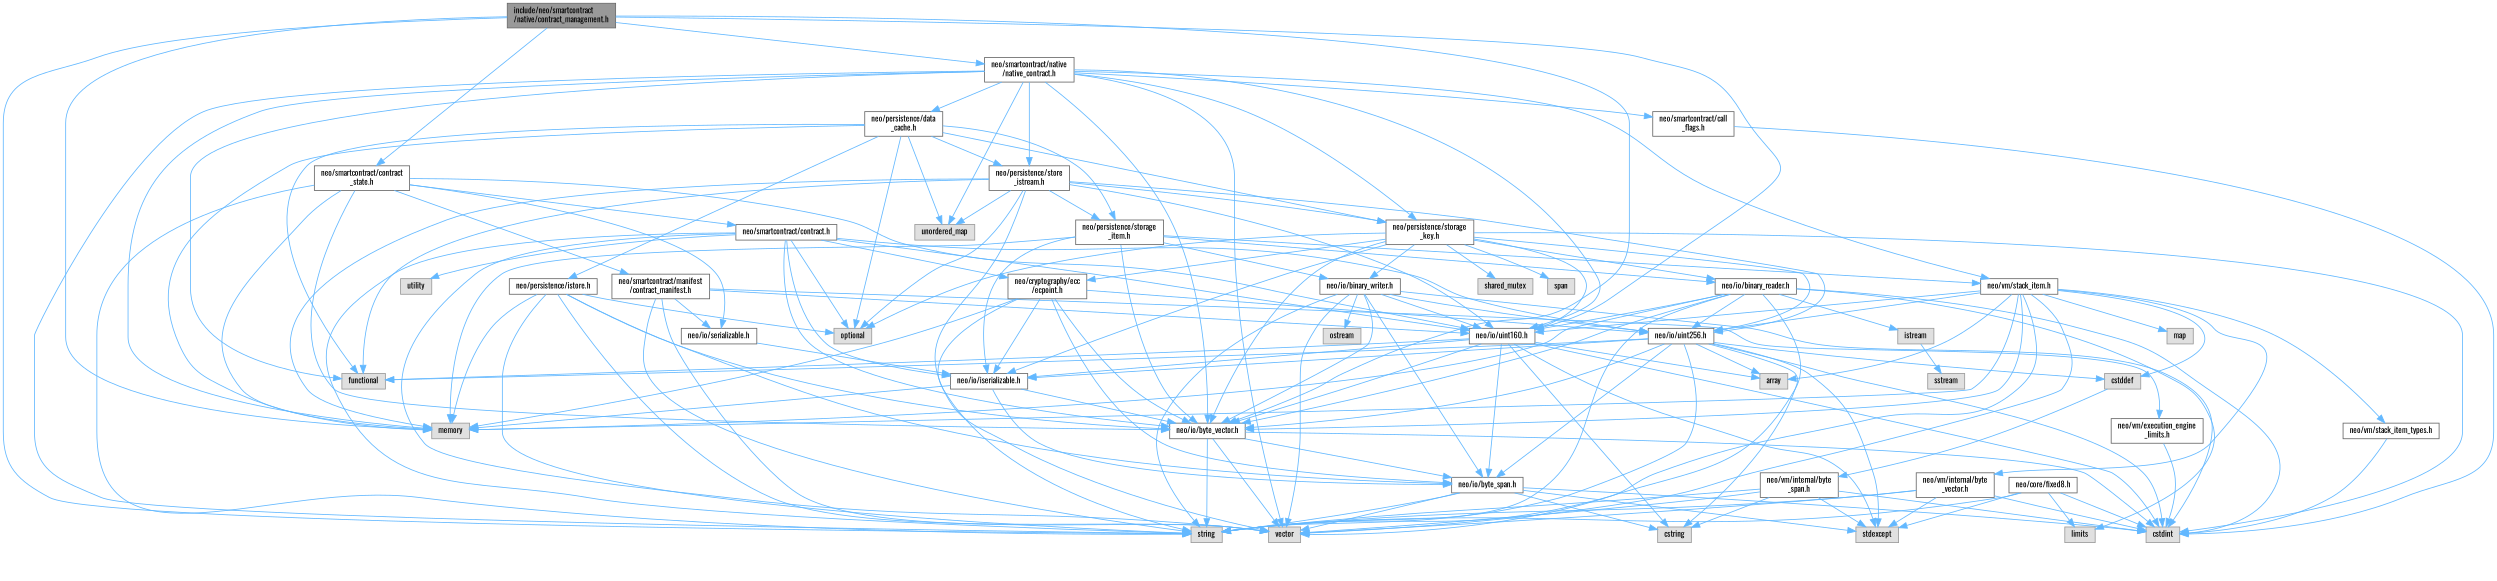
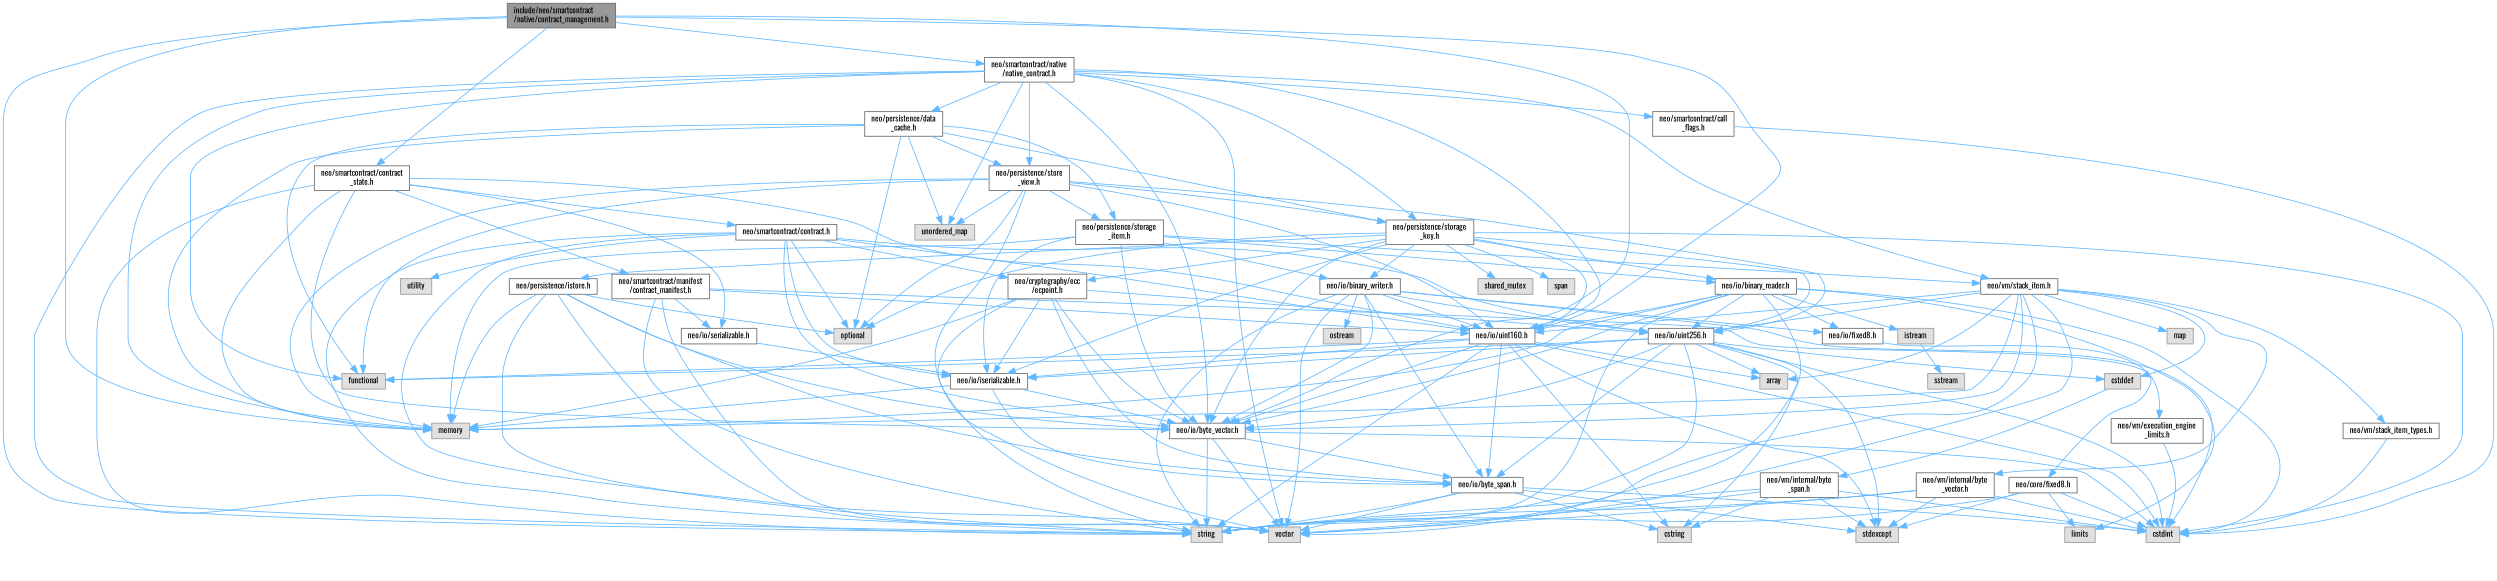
(1029, 178) -> (1029, 178)
(727, 206) -> (847, 260)
none -> (1853, 336)
none -> (1345, 442)
